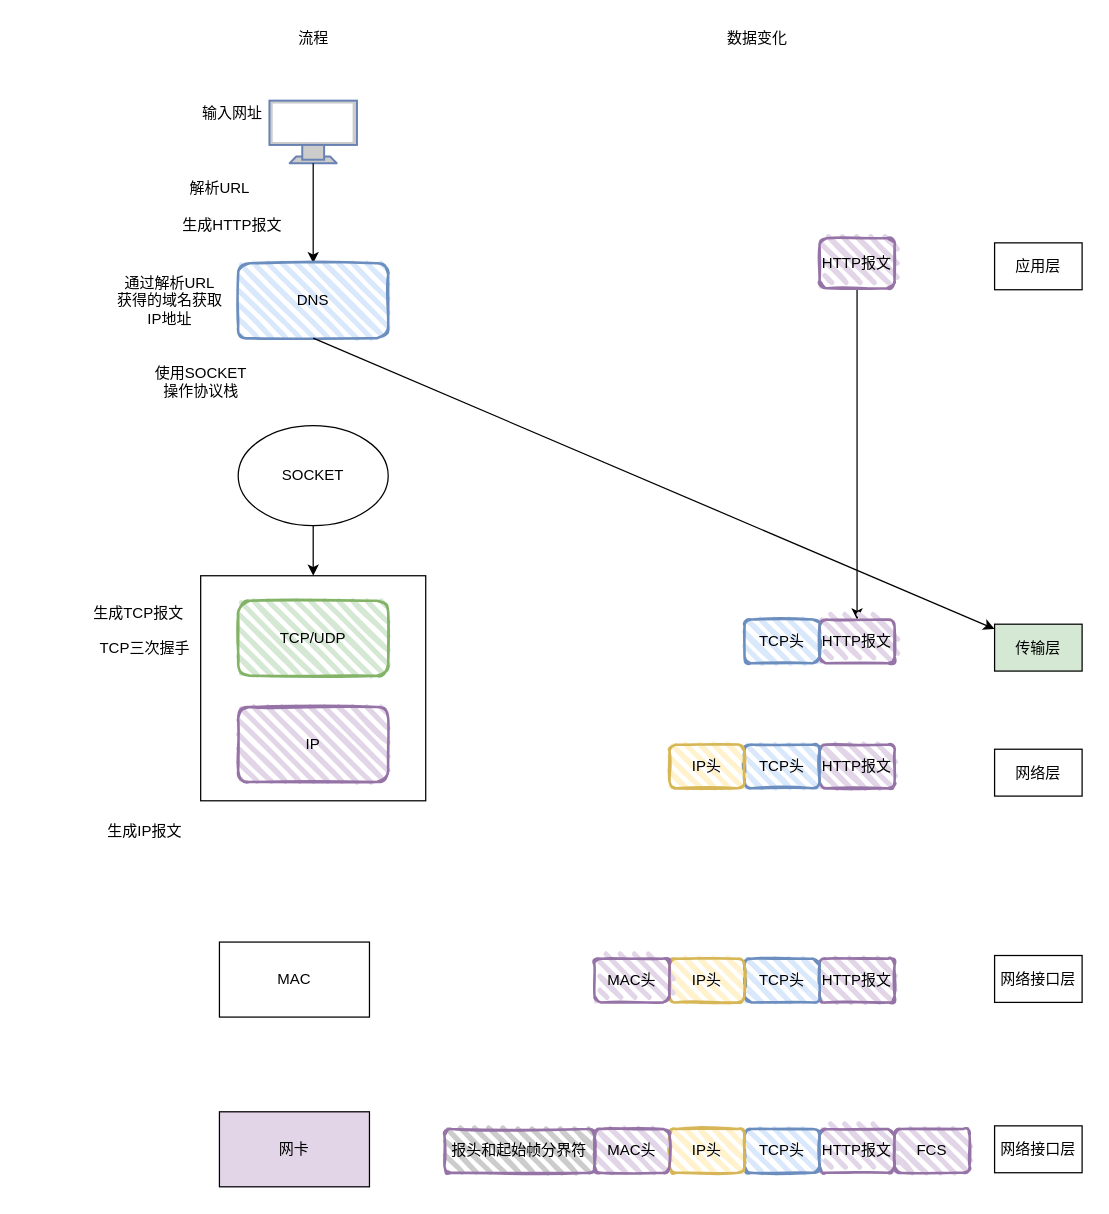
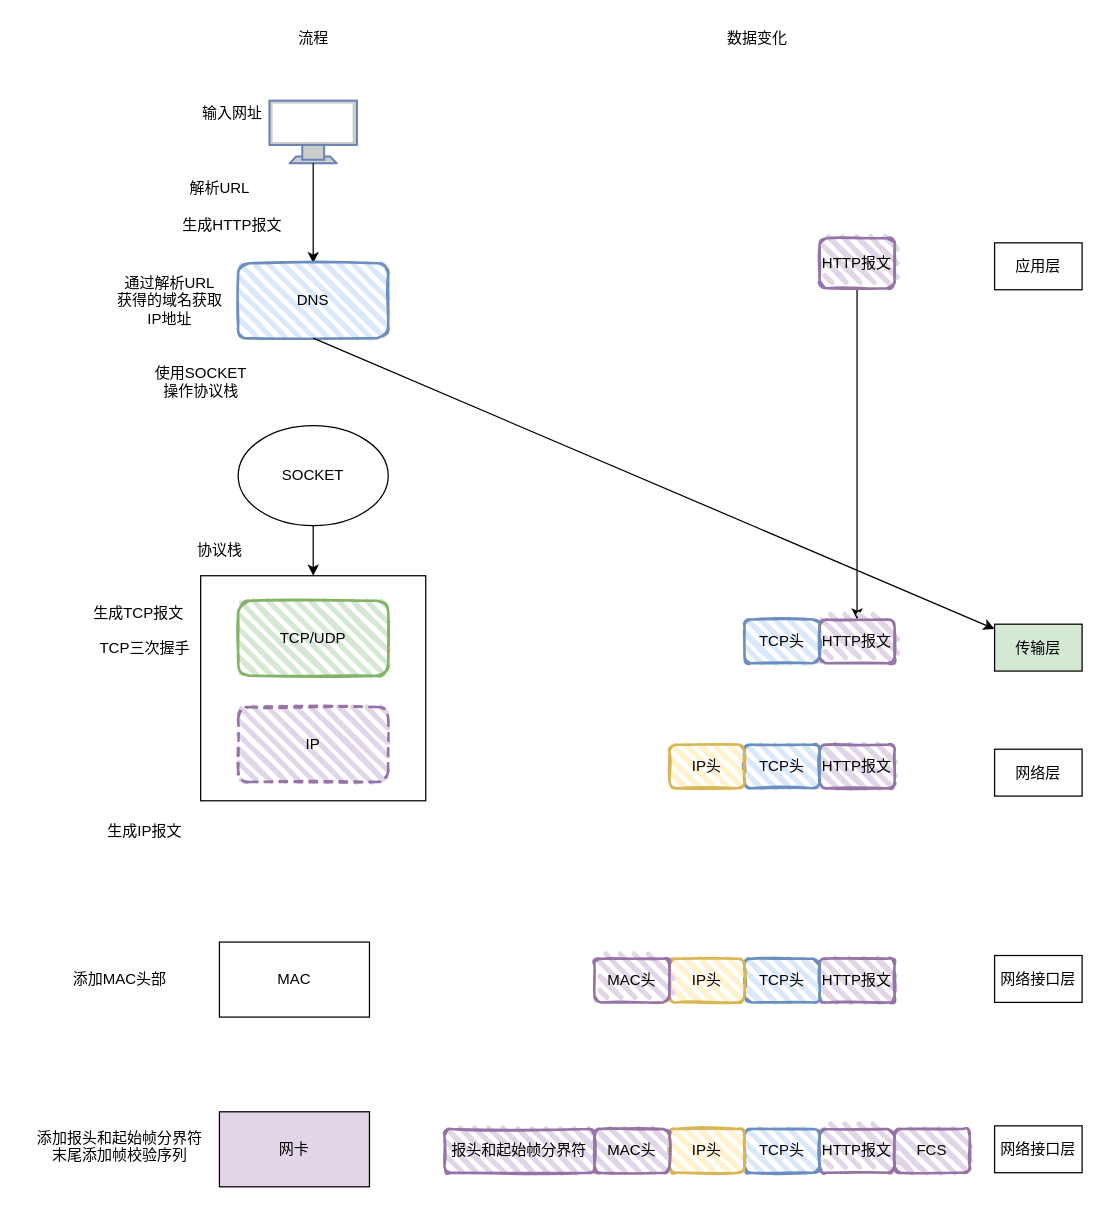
none -> (219, 551)
(313, 744) -> (313, 744)
none -> (119, 979)
(519, 1151) -> (519, 1151)
none -> (119, 1155)
